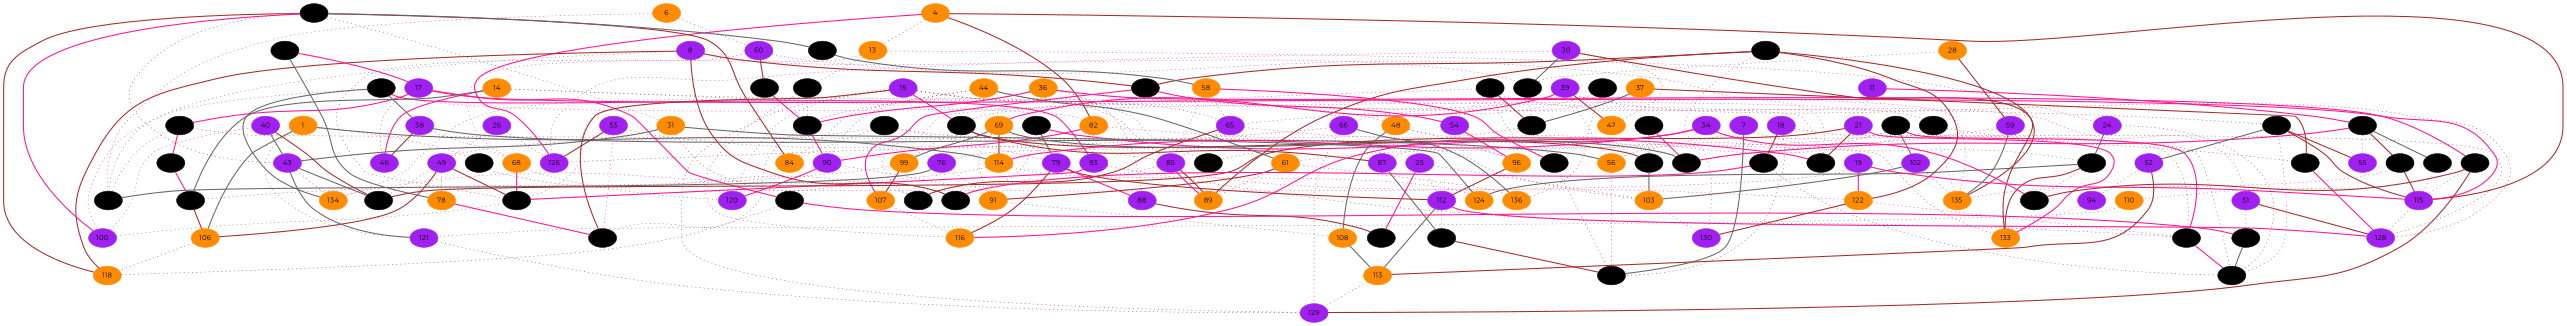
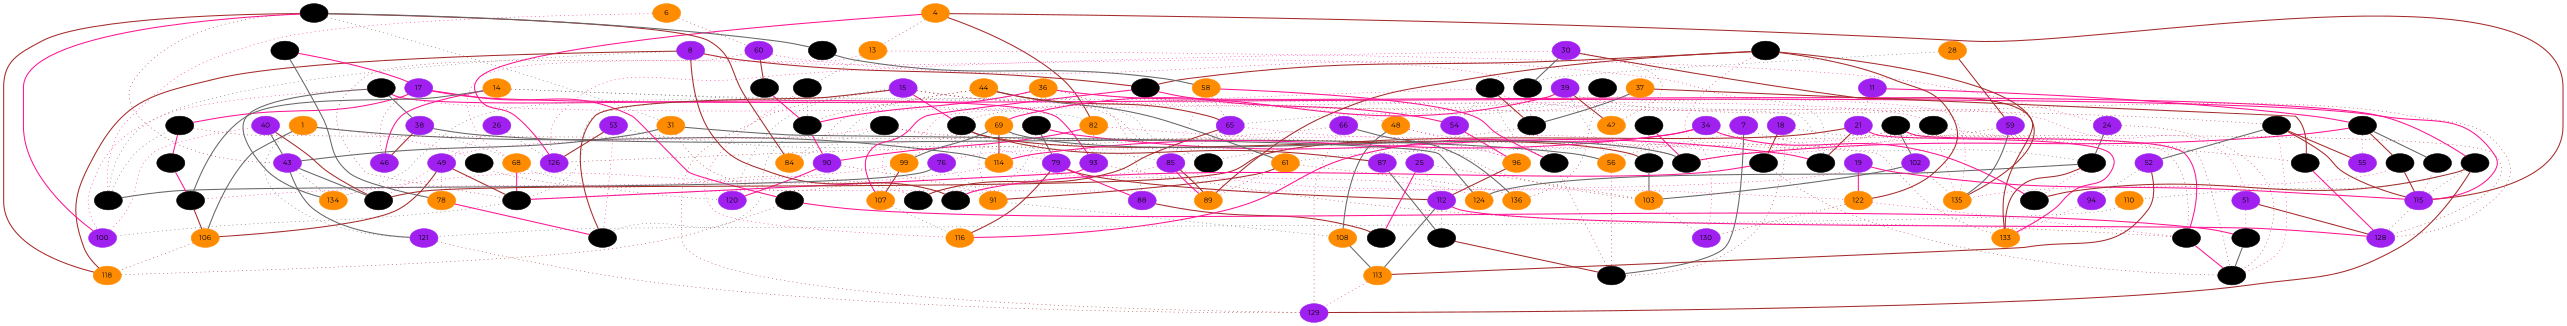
(1108, 104) -> (1108, 104)
(1789, 218) -> (1789, 218)
